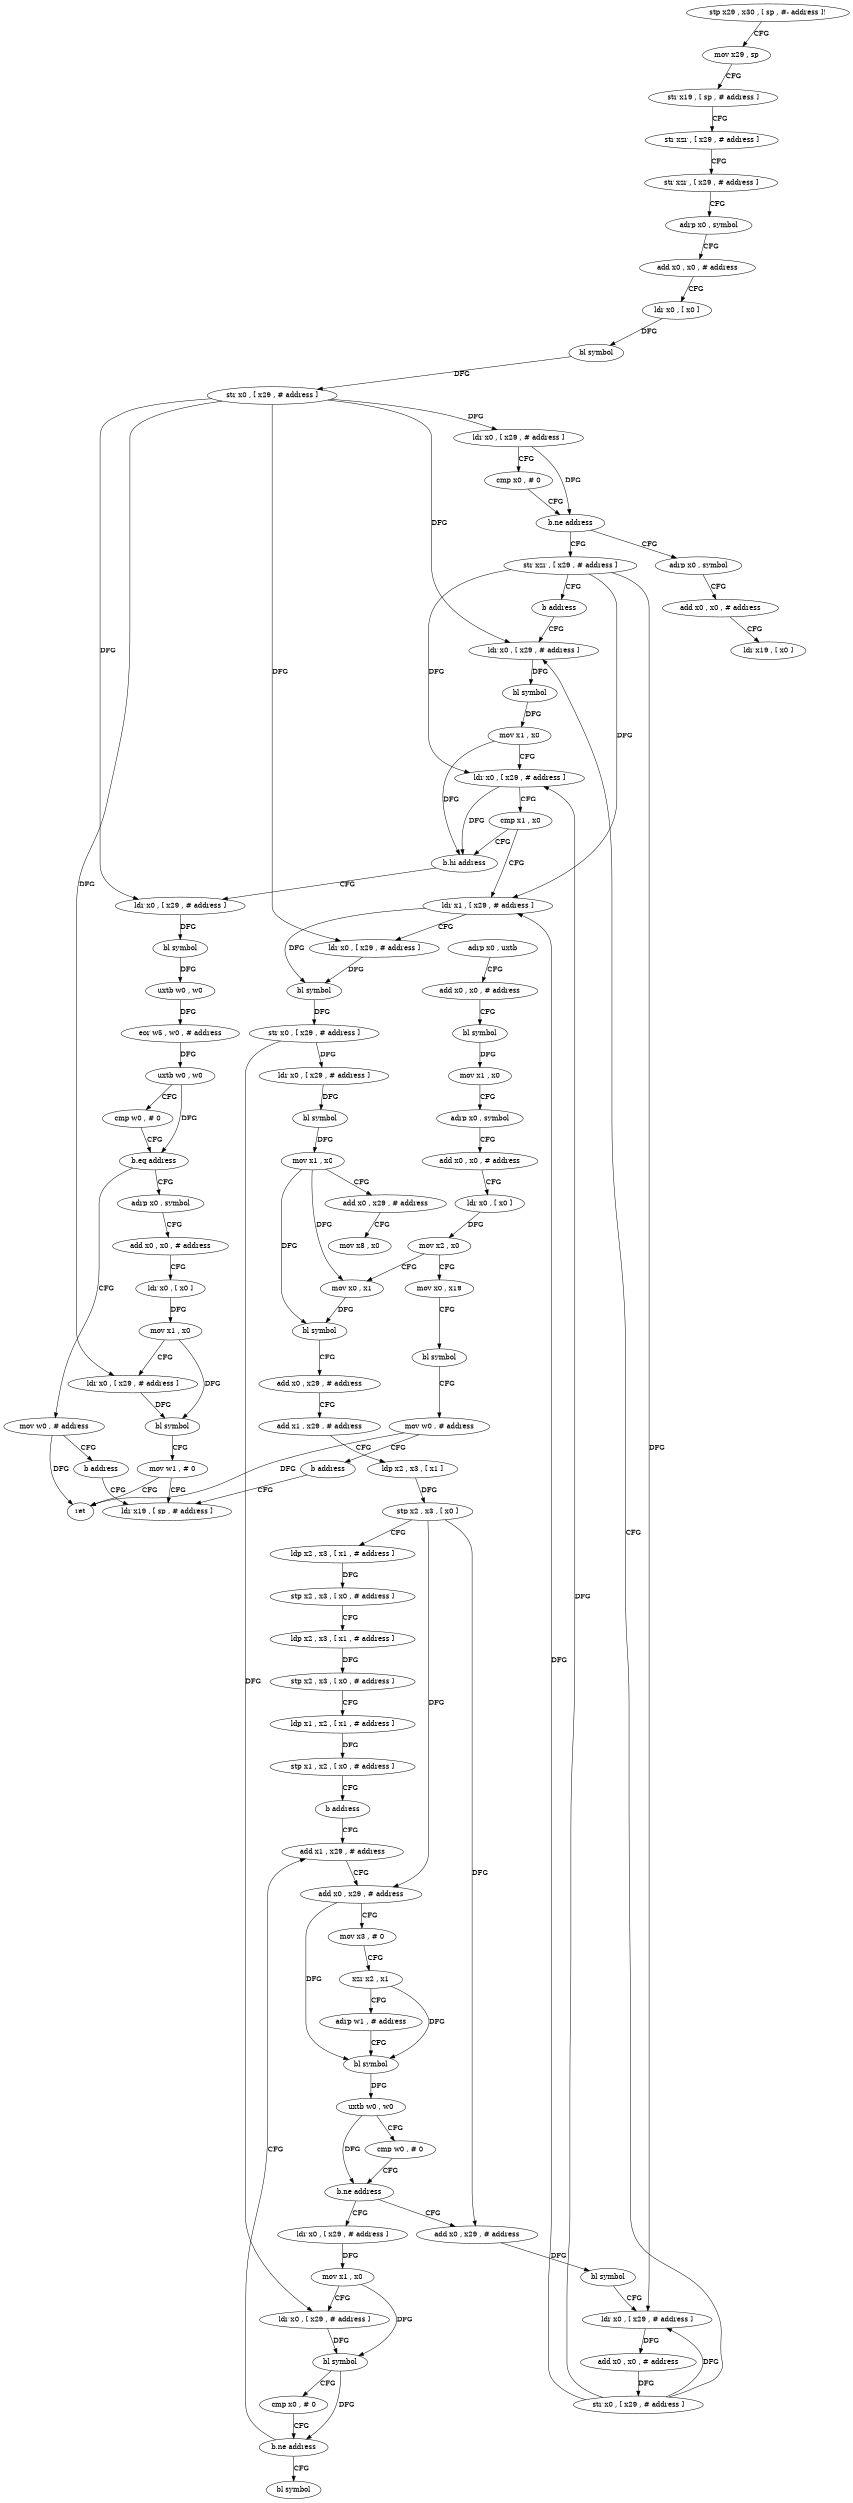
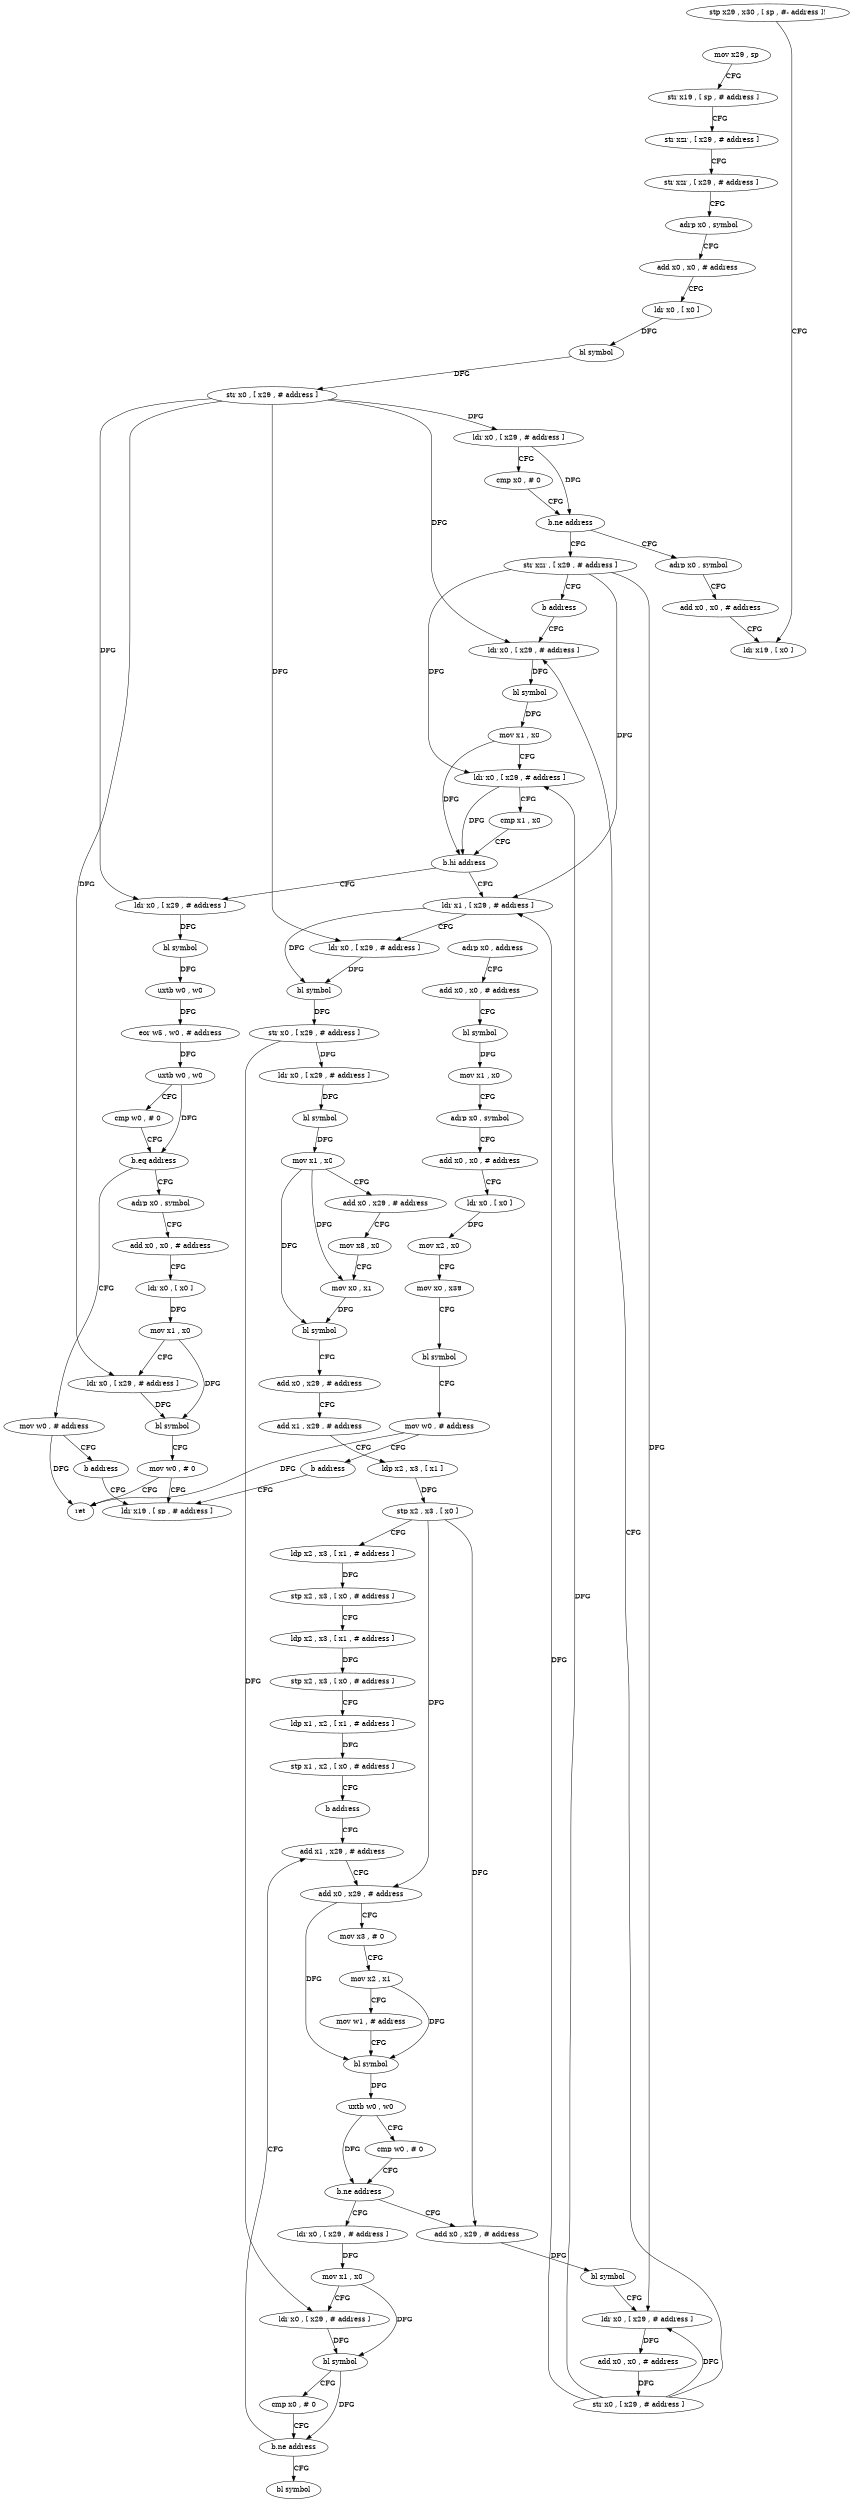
(754, 32) -> (792, 329)
(506, 861) -> (475, 882)
(493, 948) -> (493, 948)
(398, 1266) -> (356, 1265)
(439, 1289) -> (439, 1289)
(172, 1469) -> (172, 1469)
(371, 1980) -> (371, 1980)
(371, 2022) -> (371, 2022)
